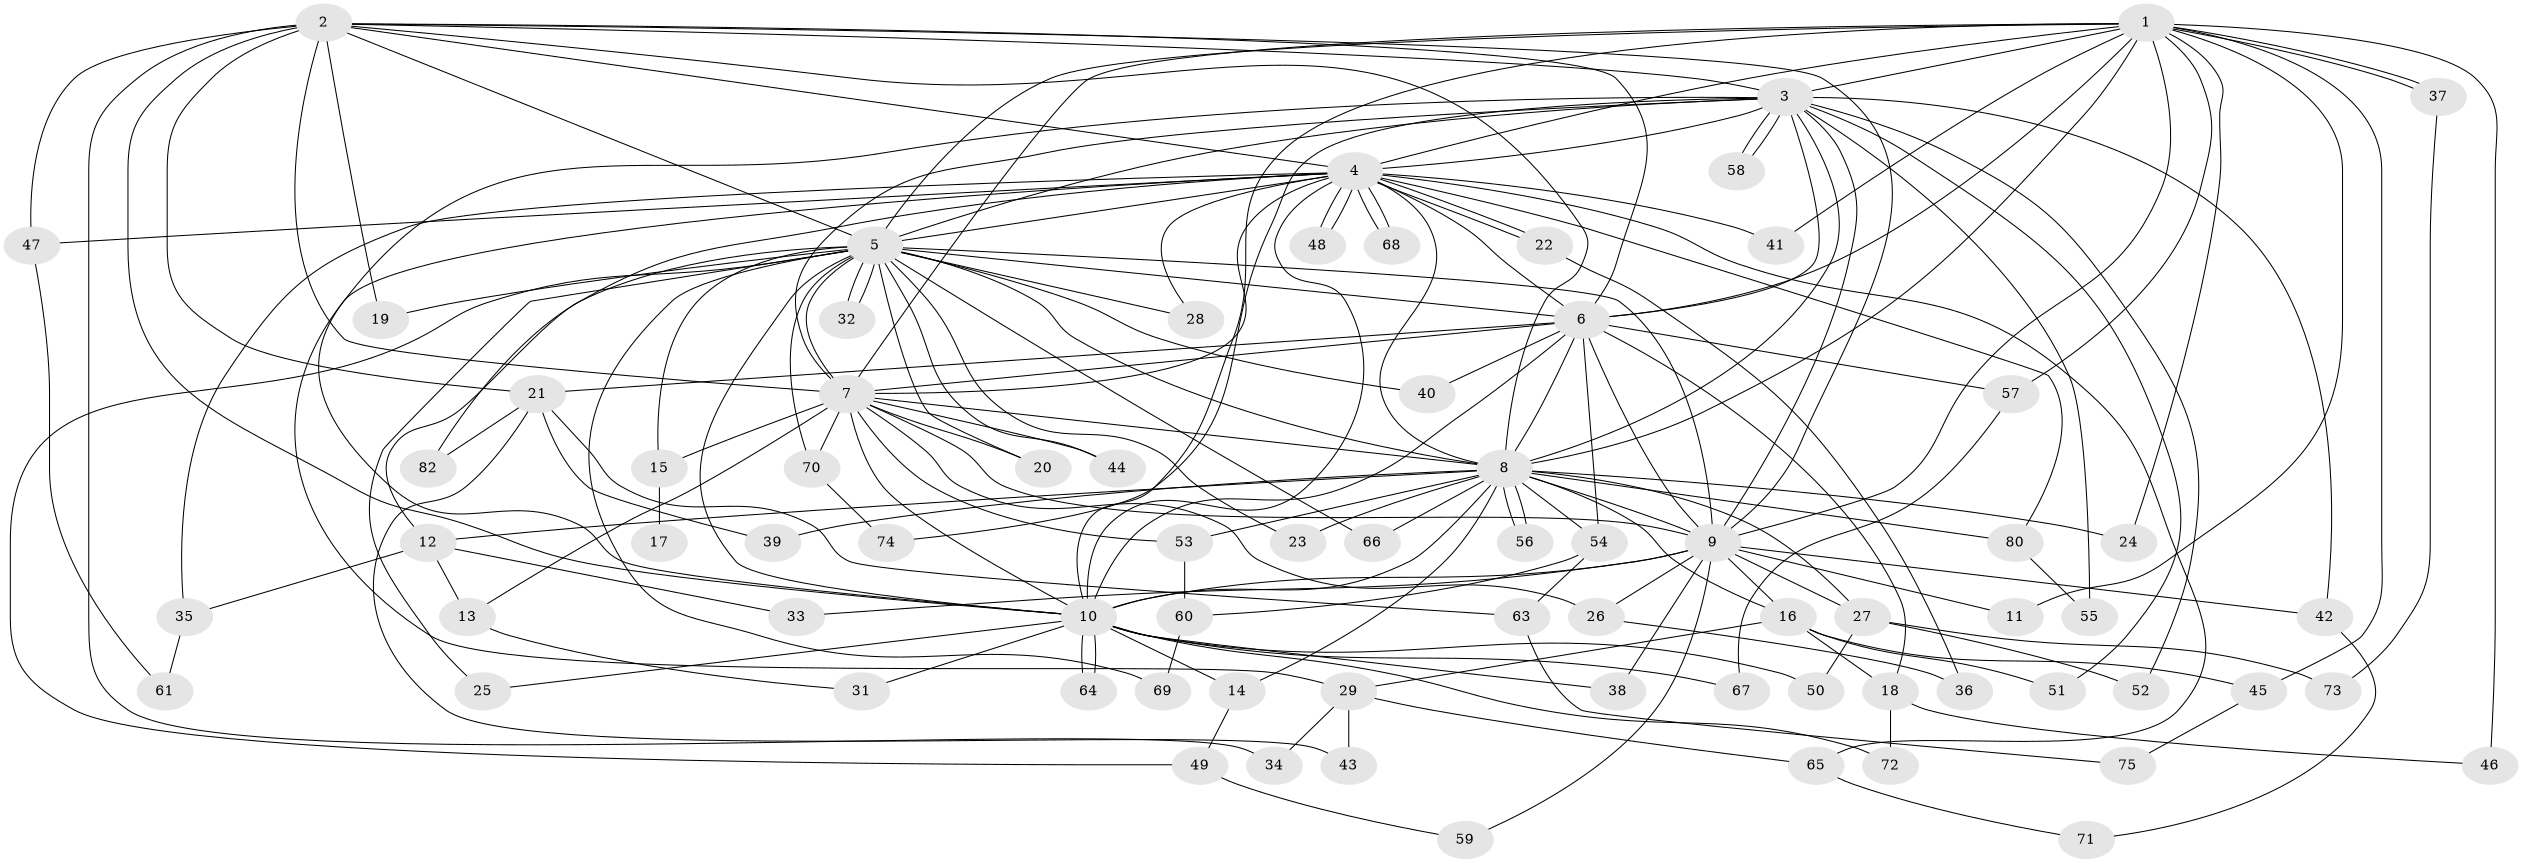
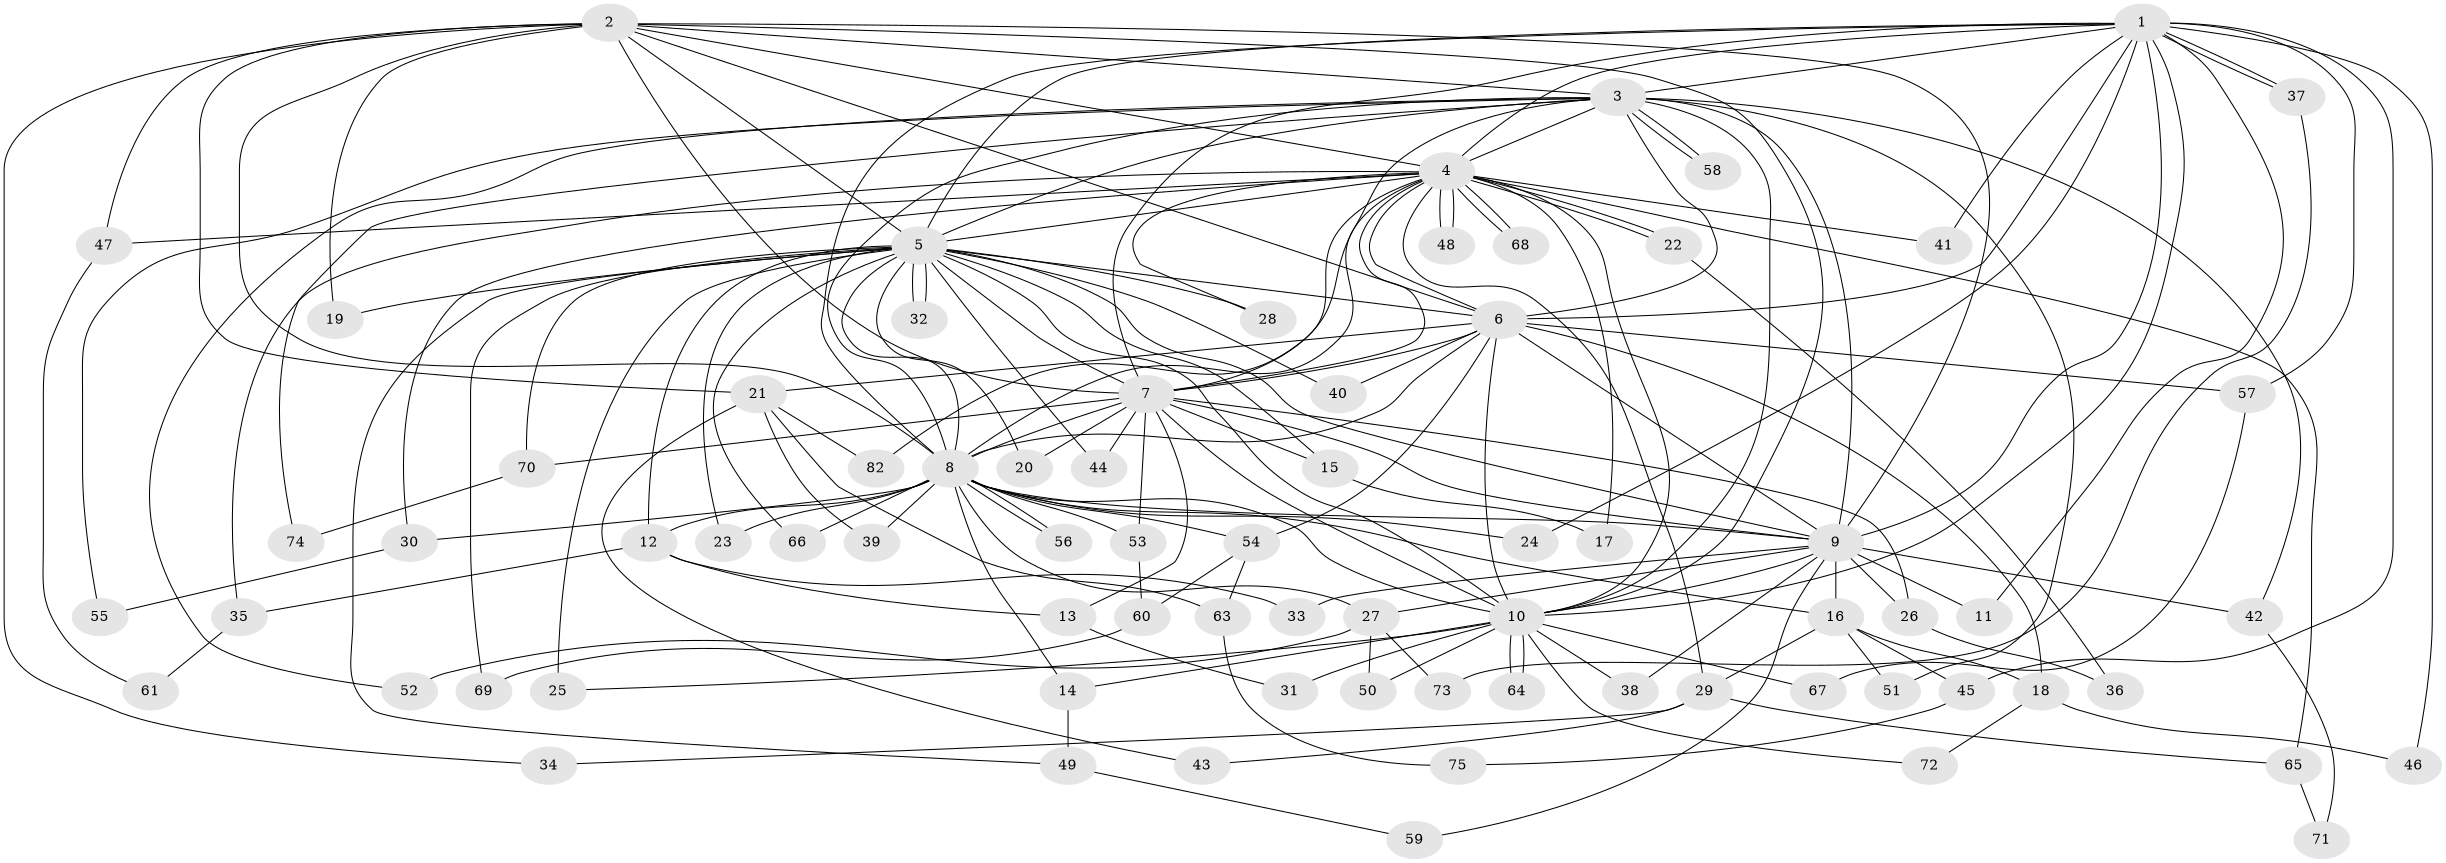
none -> (1591, 292)
(2015, 543) -> (410, 543)
